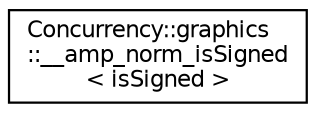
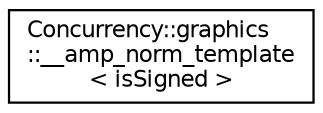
(158, 56) -> (161, 56)
